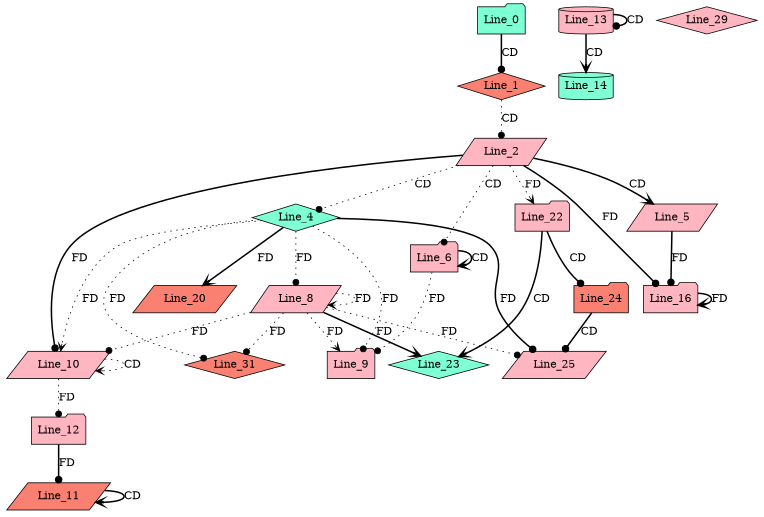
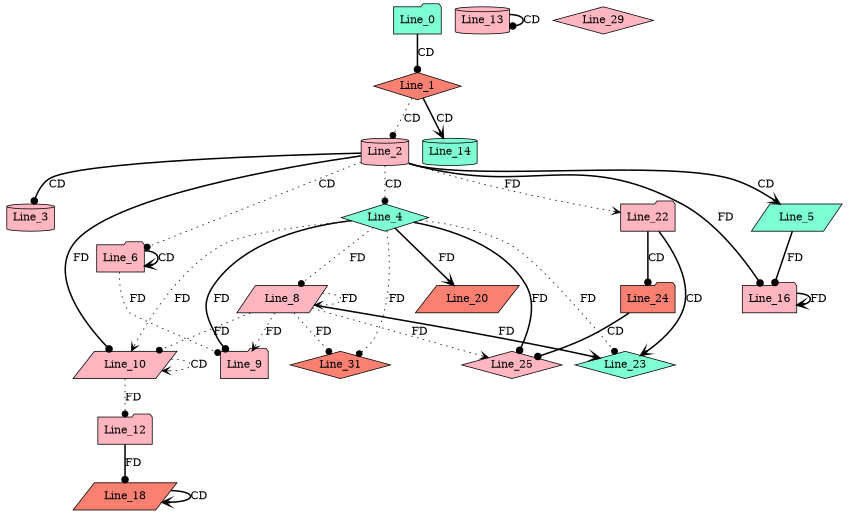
(586, 49) -> (432, 115)
(501, 152) -> (385, 152)
none -> (31, 218)
(672, 218) -> (797, 218)
none -> (531, 261)
(372, 275) -> (246, 255)
(420, 331) -> (397, 332)
(554, 365) -> (512, 365)
(59, 496) -> (125, 496)
